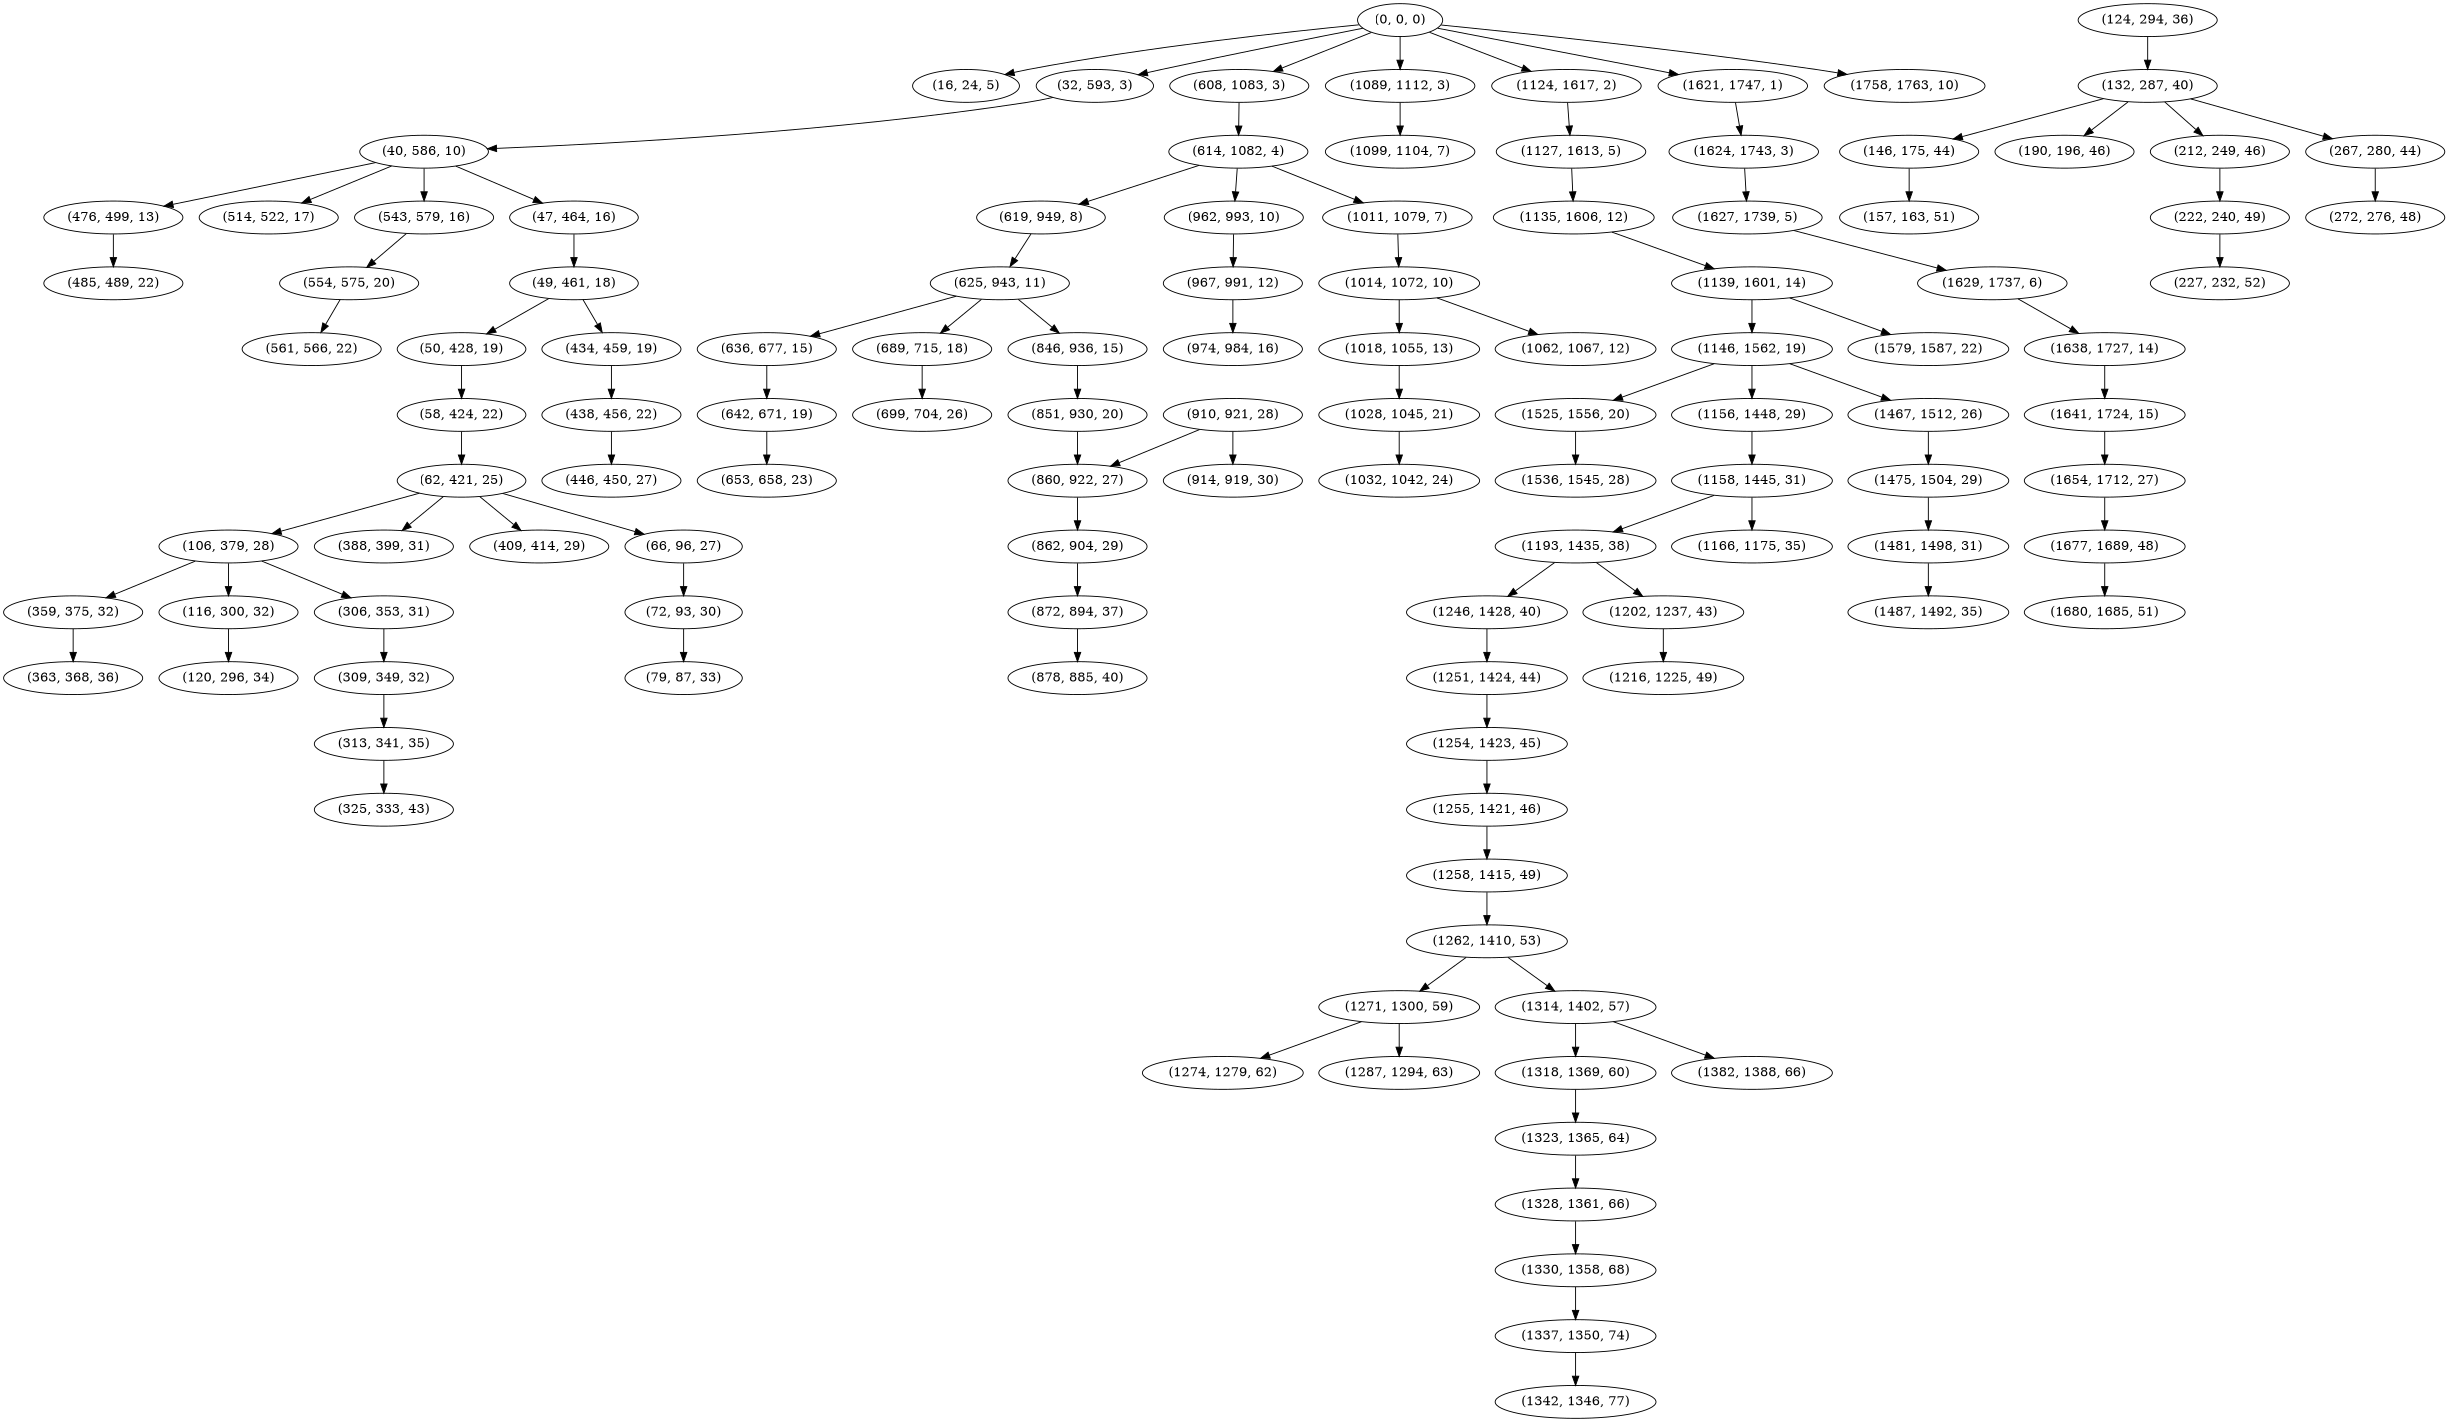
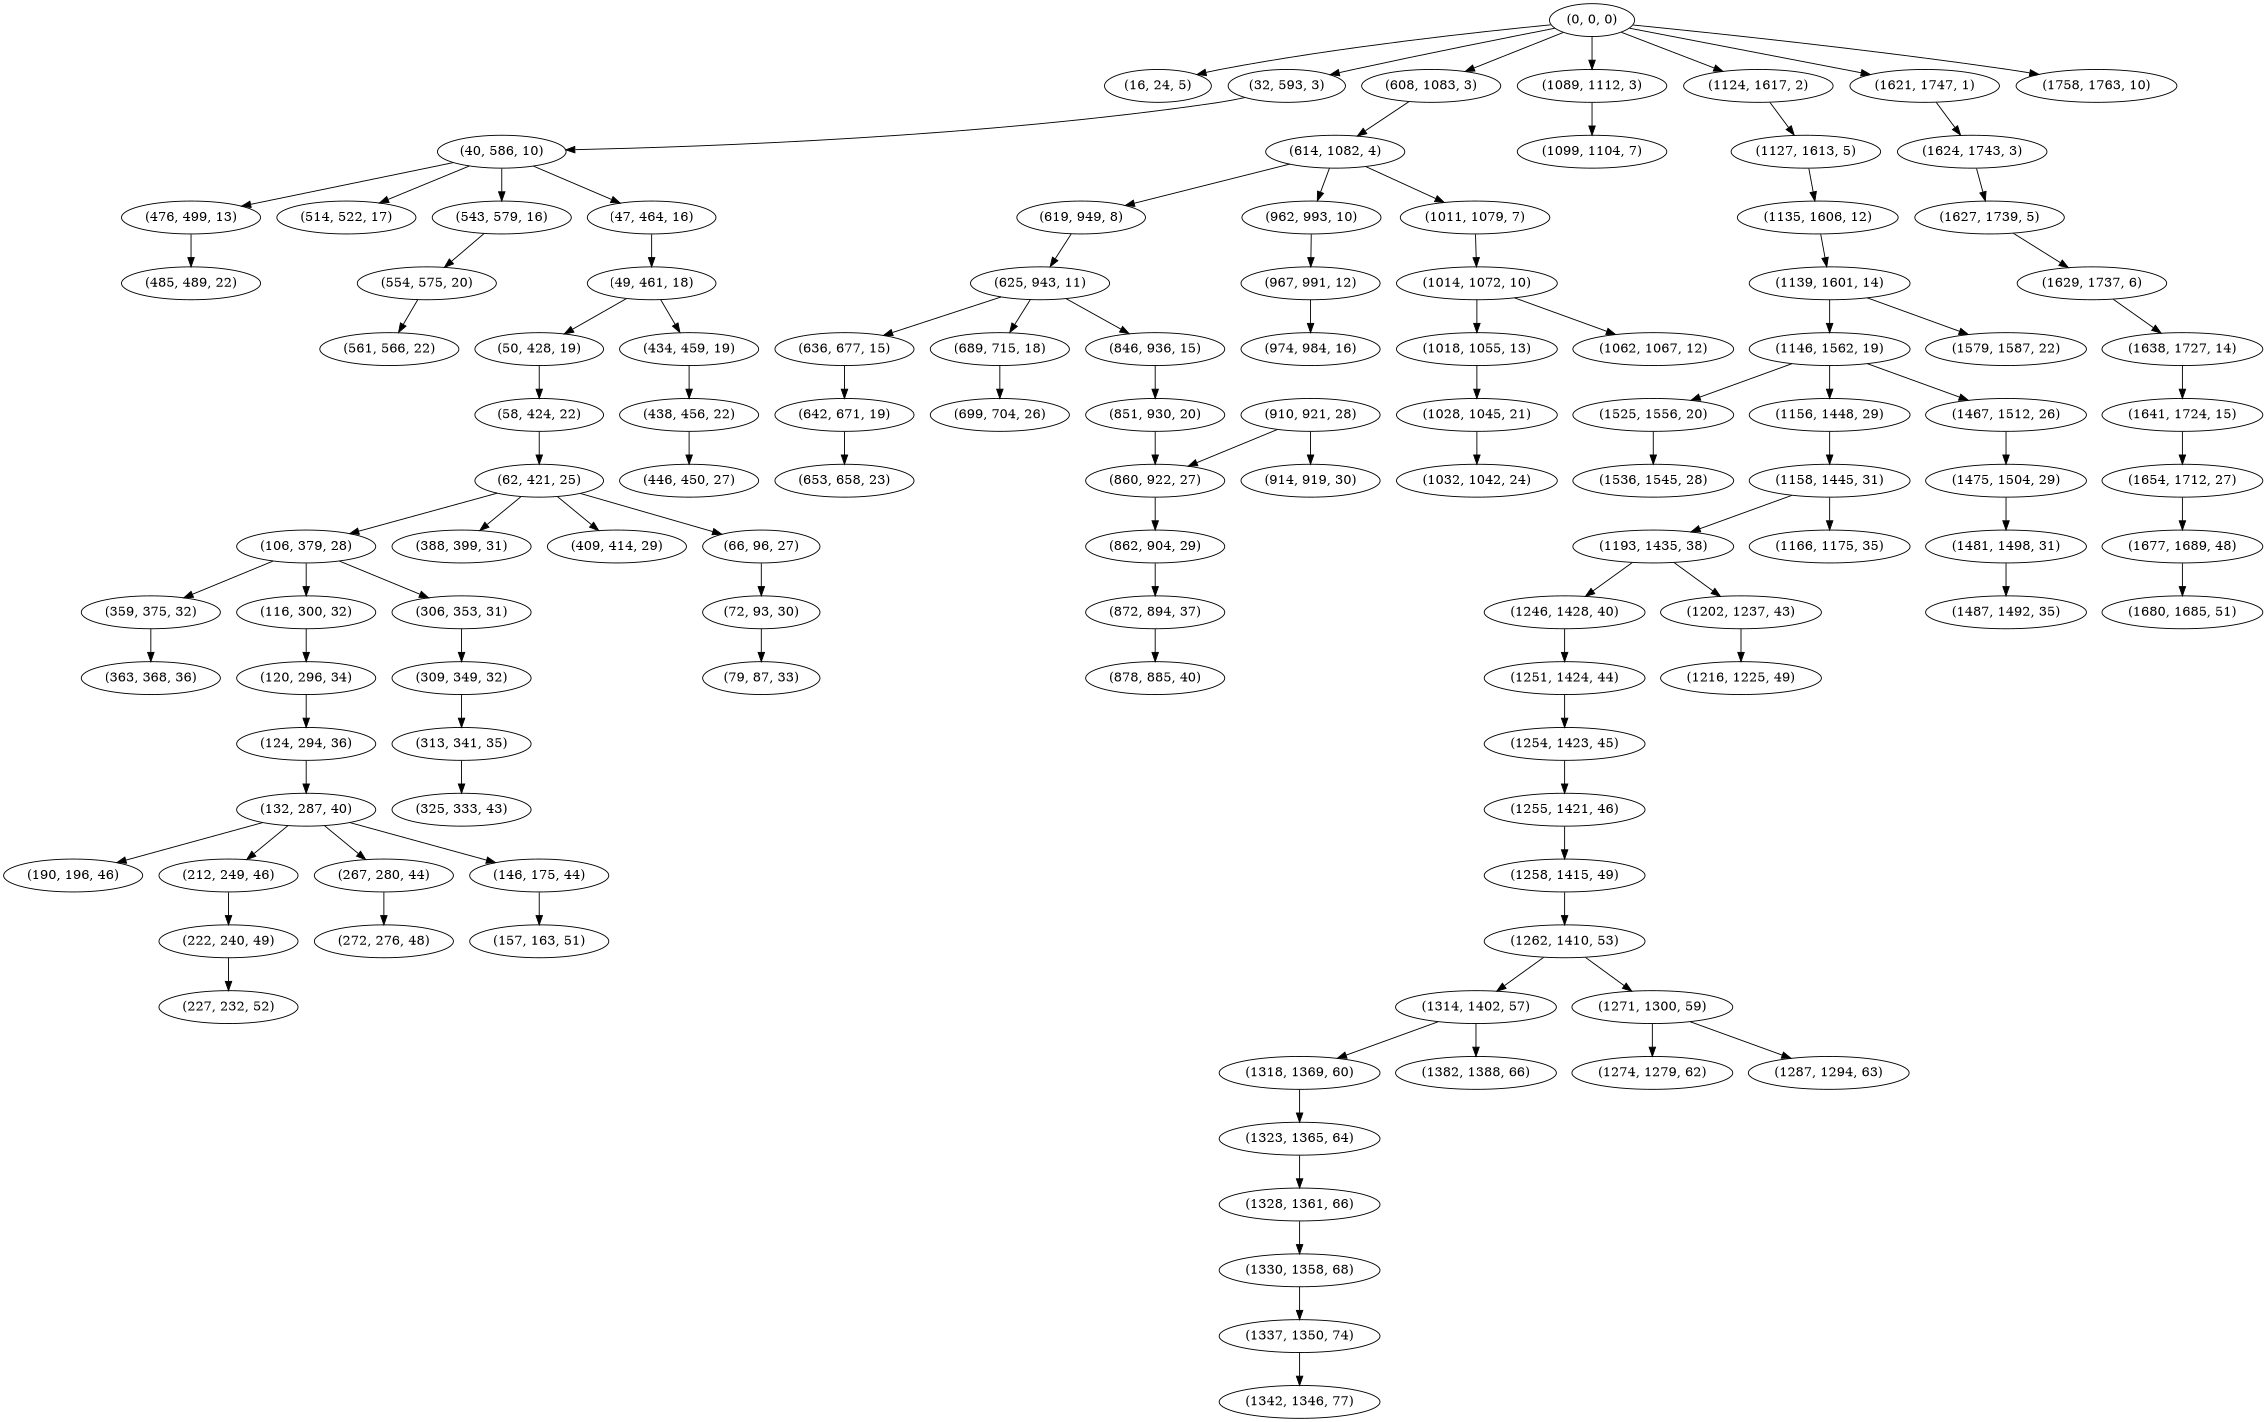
none -> (306, 707)
